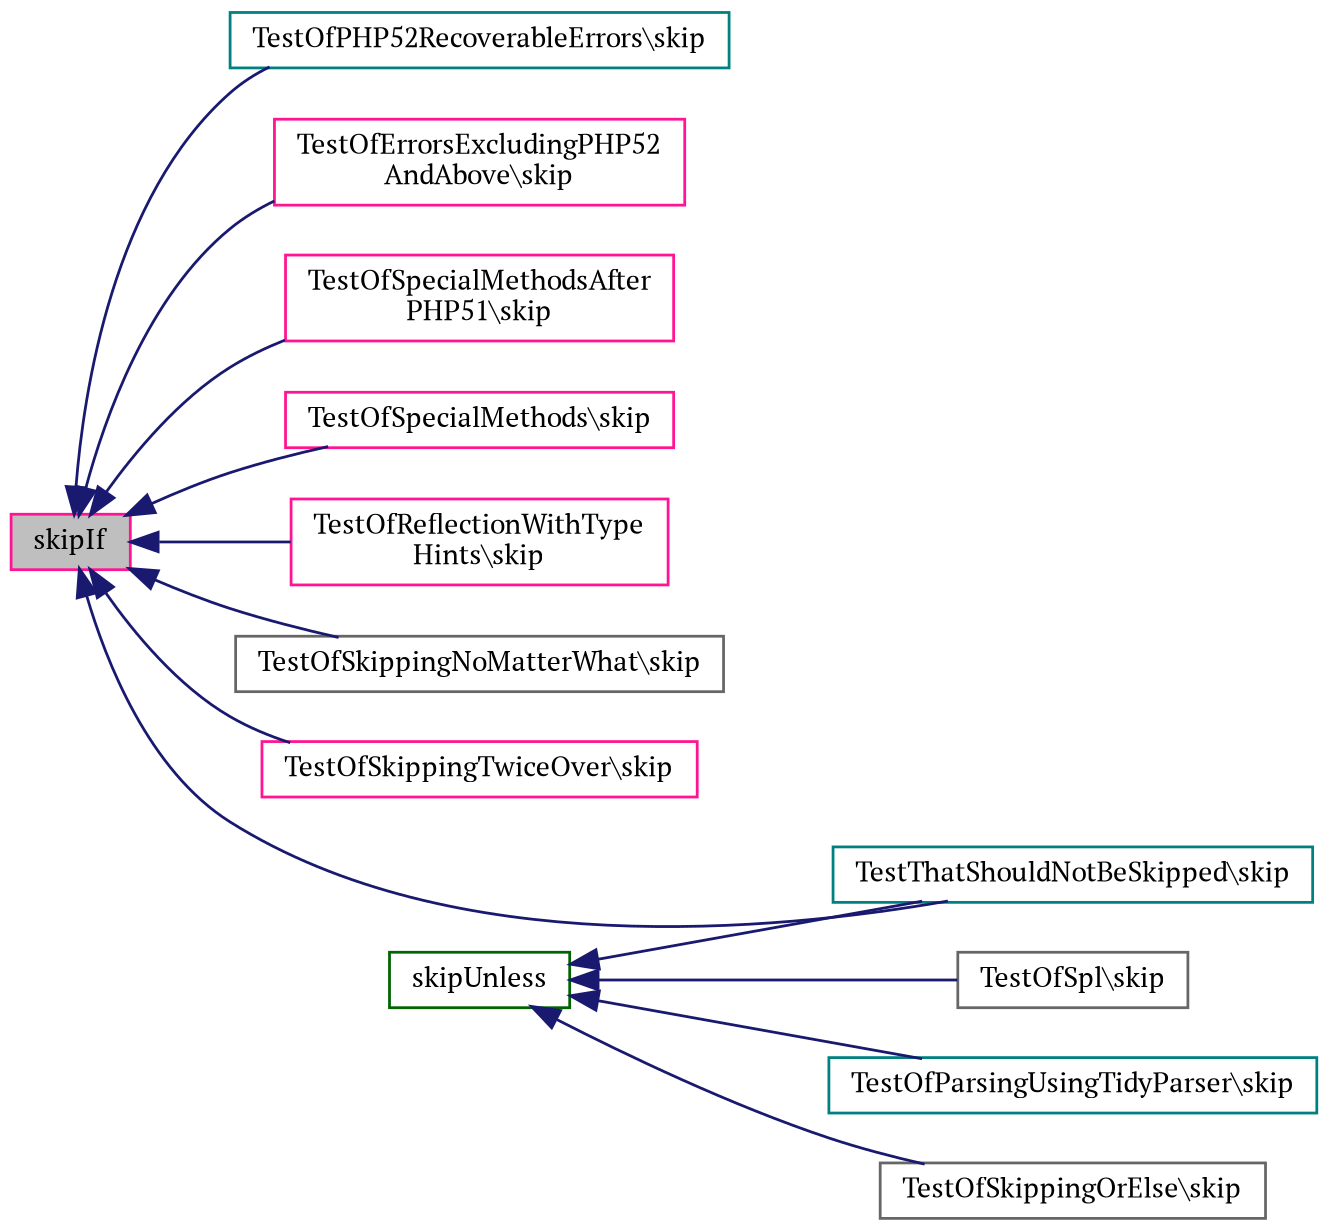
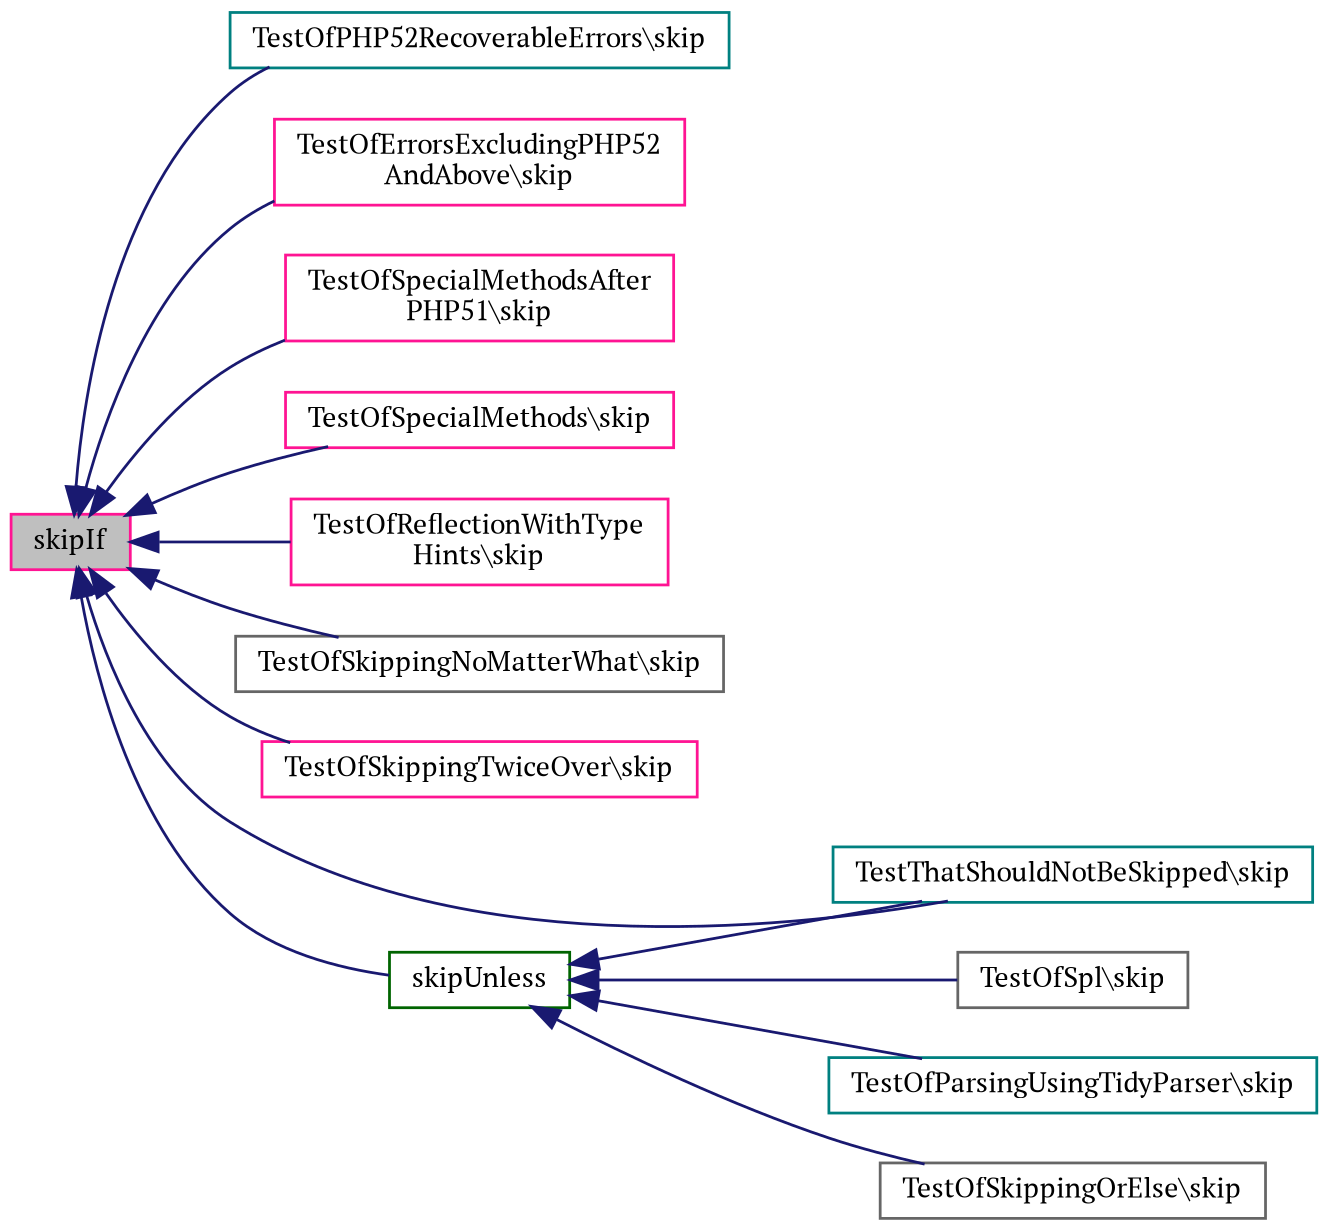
none -> (171, 844)
